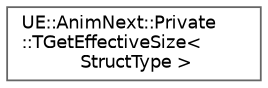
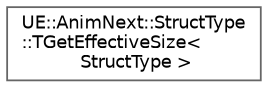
(134, 44) -> (134, 44)
